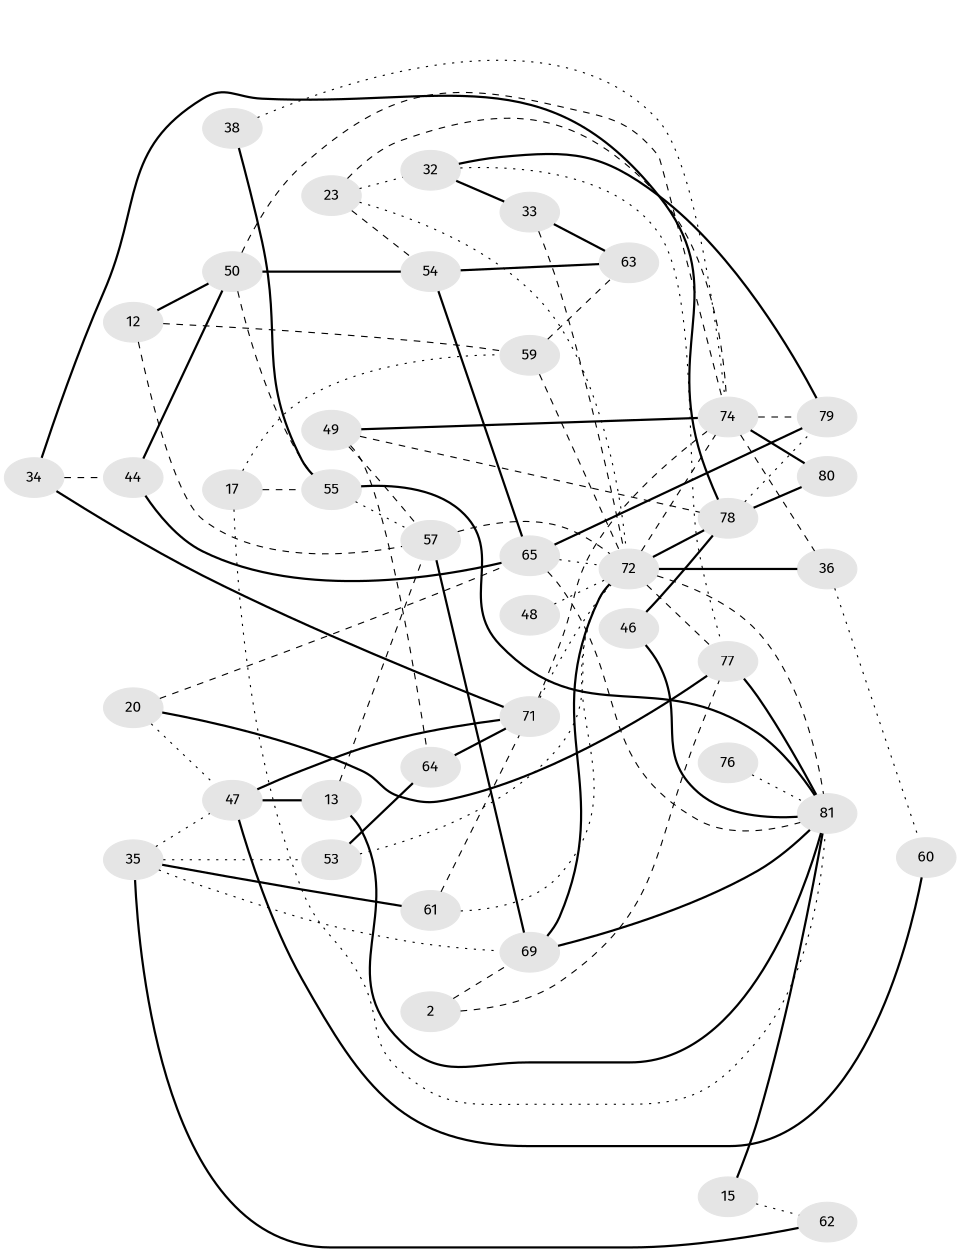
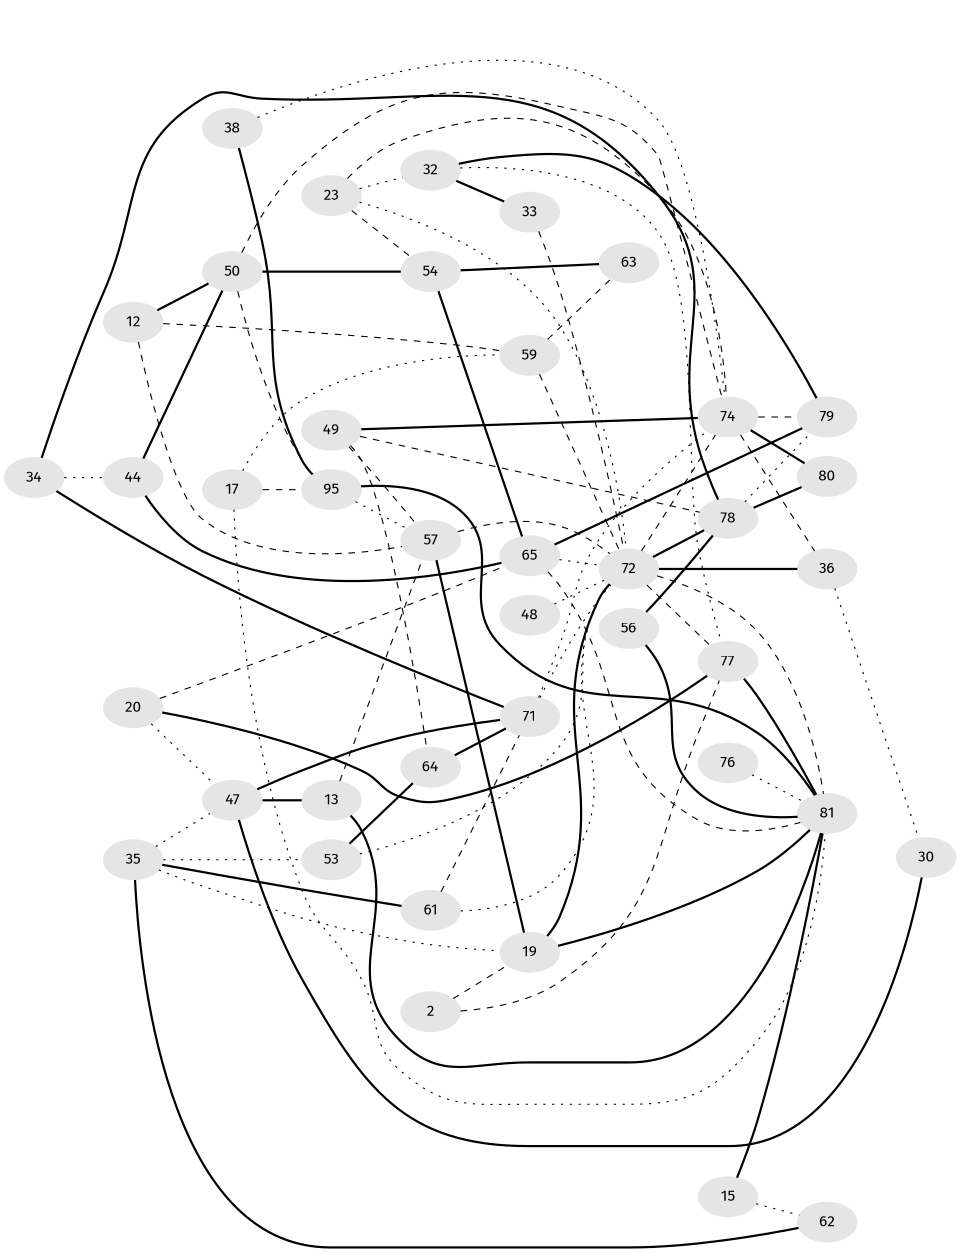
(579, 237) -> none
(84, 478) -> (84, 478)
(332, 490) -> (332, 490)
(591, 553) -> (591, 553)
(629, 628) -> (629, 628)
(926, 858) -> (926, 858)
(530, 952) -> (530, 952)
